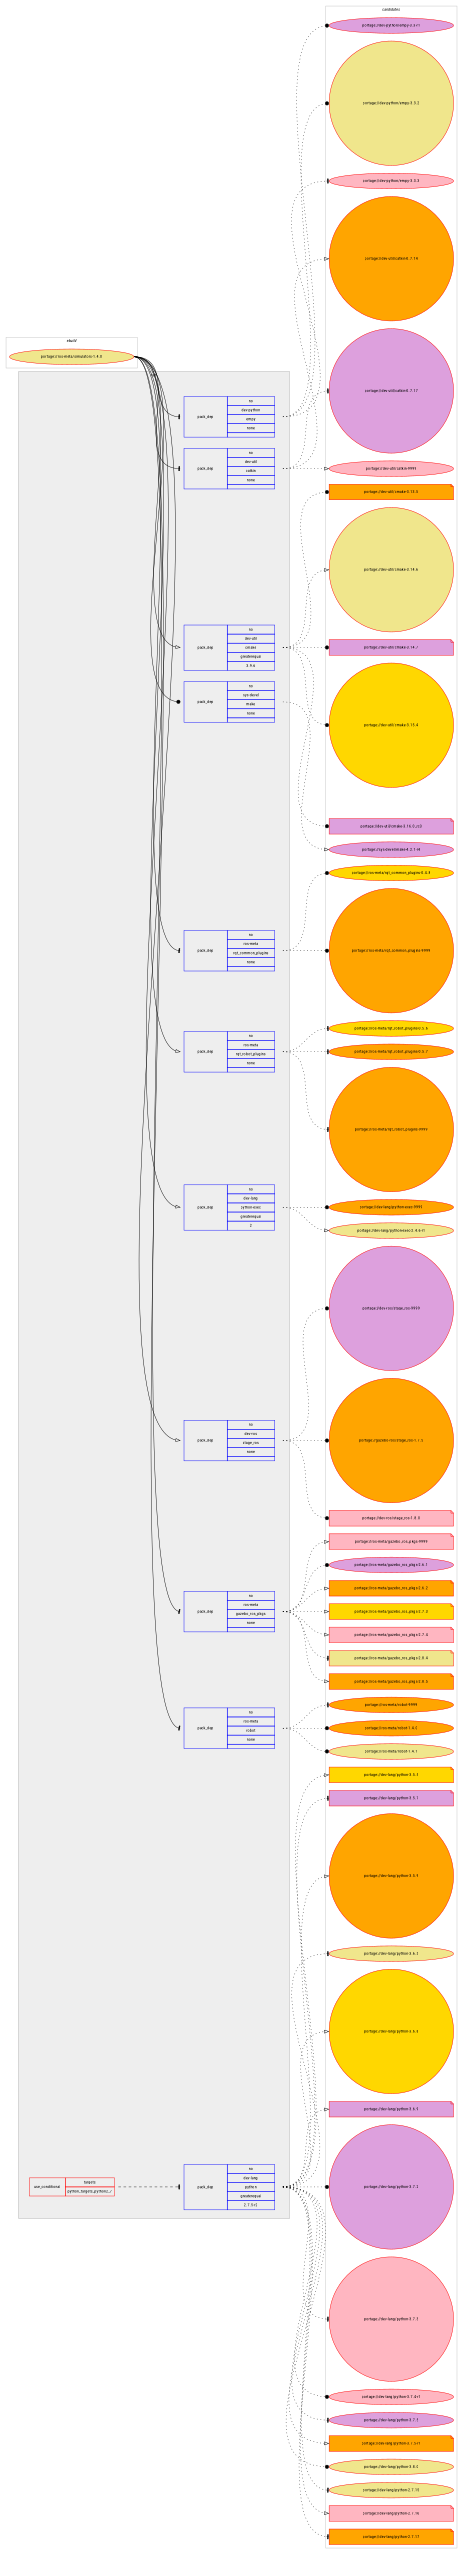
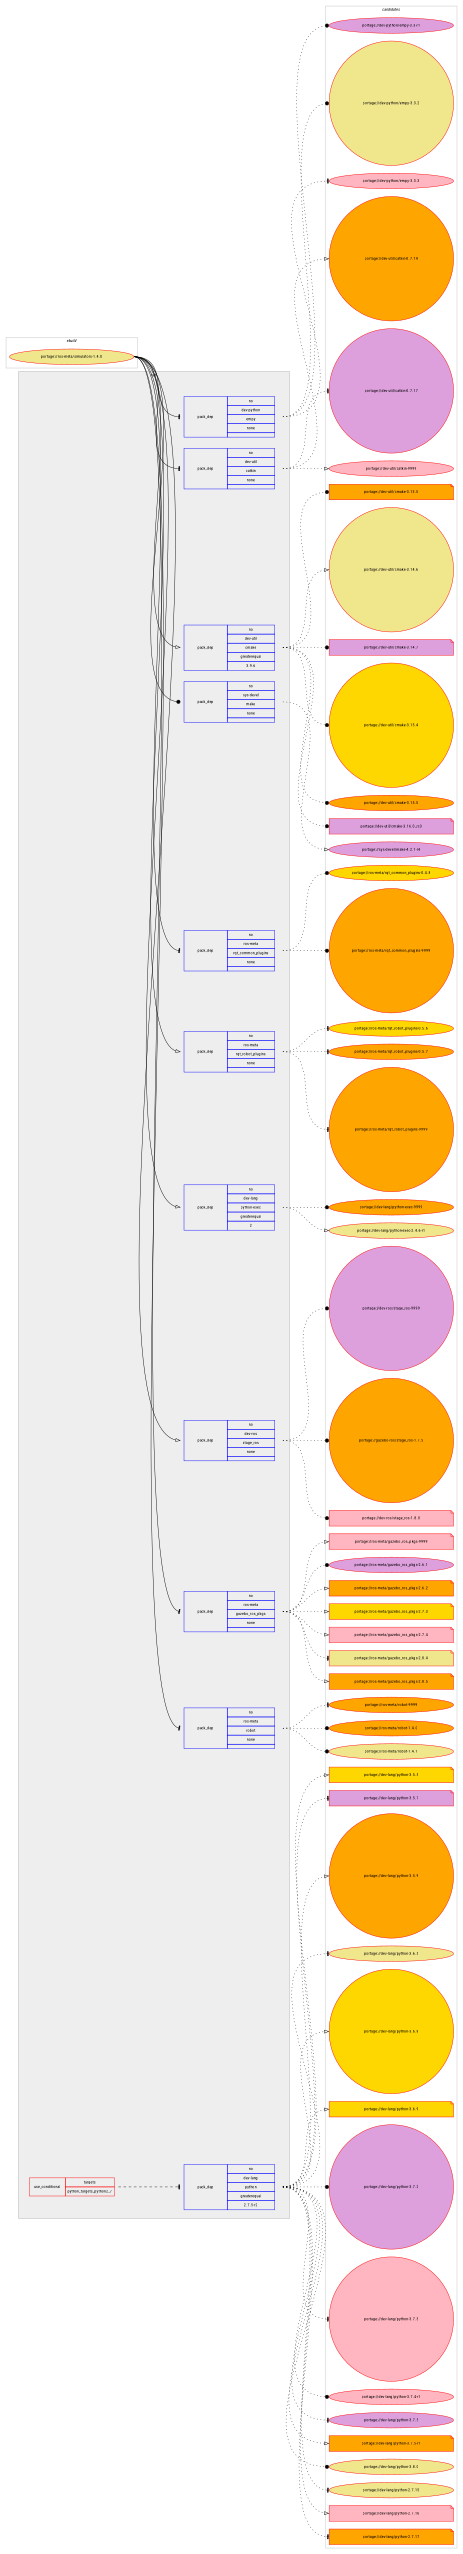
none -> (391, 803)
(391, 2109) -> (391, 2109)
